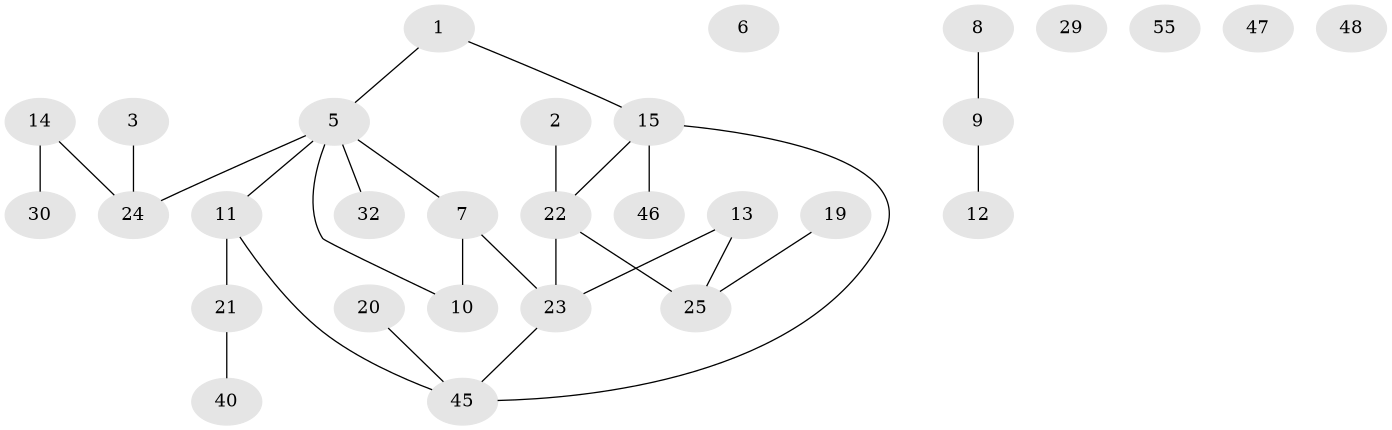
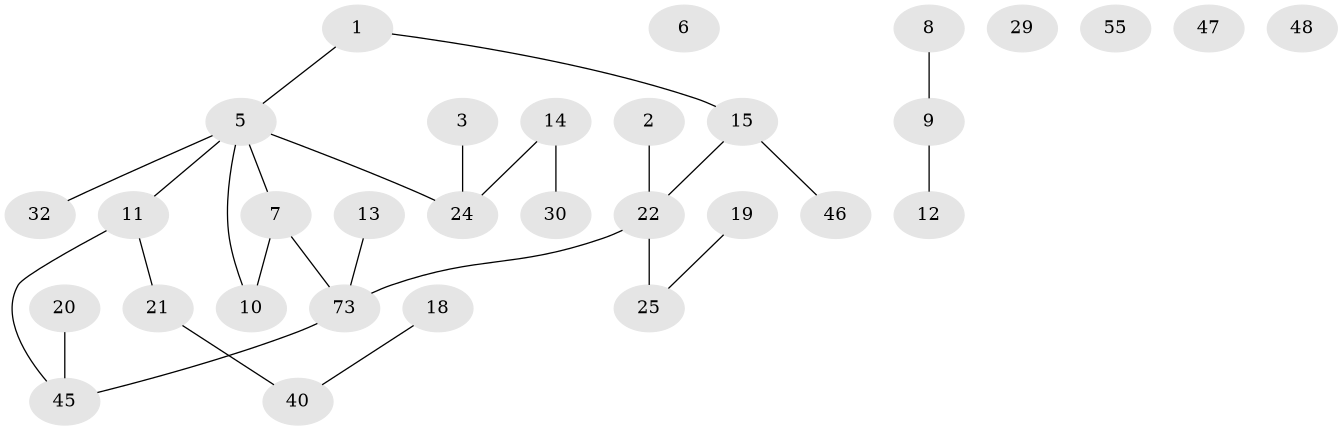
(719, 262) -> none
(826, 304) -> none
none -> (438, 308)
(556, 308) -> (345, 308)
